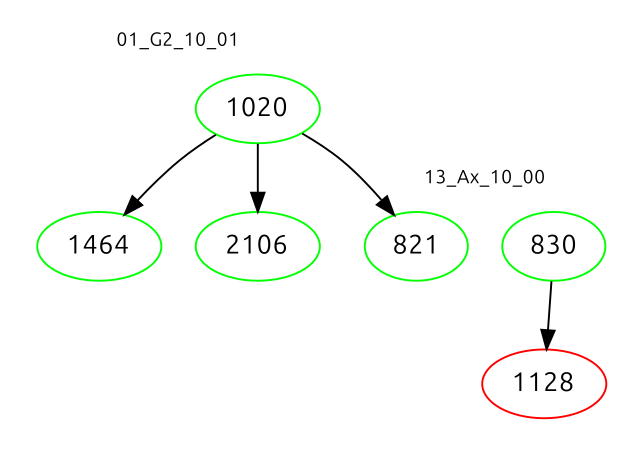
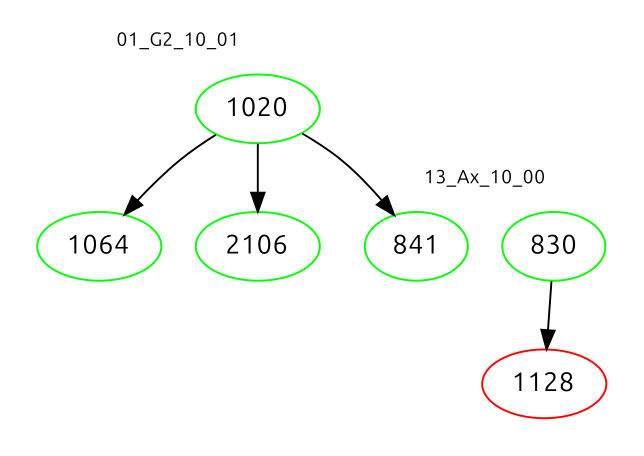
(99, 246) -> (99, 246)
(416, 246) -> (416, 246)
